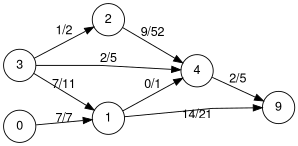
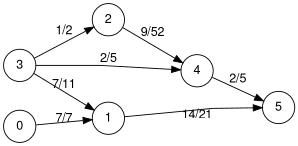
(149, 97) -> none
(279, 108) -> (279, 108)
